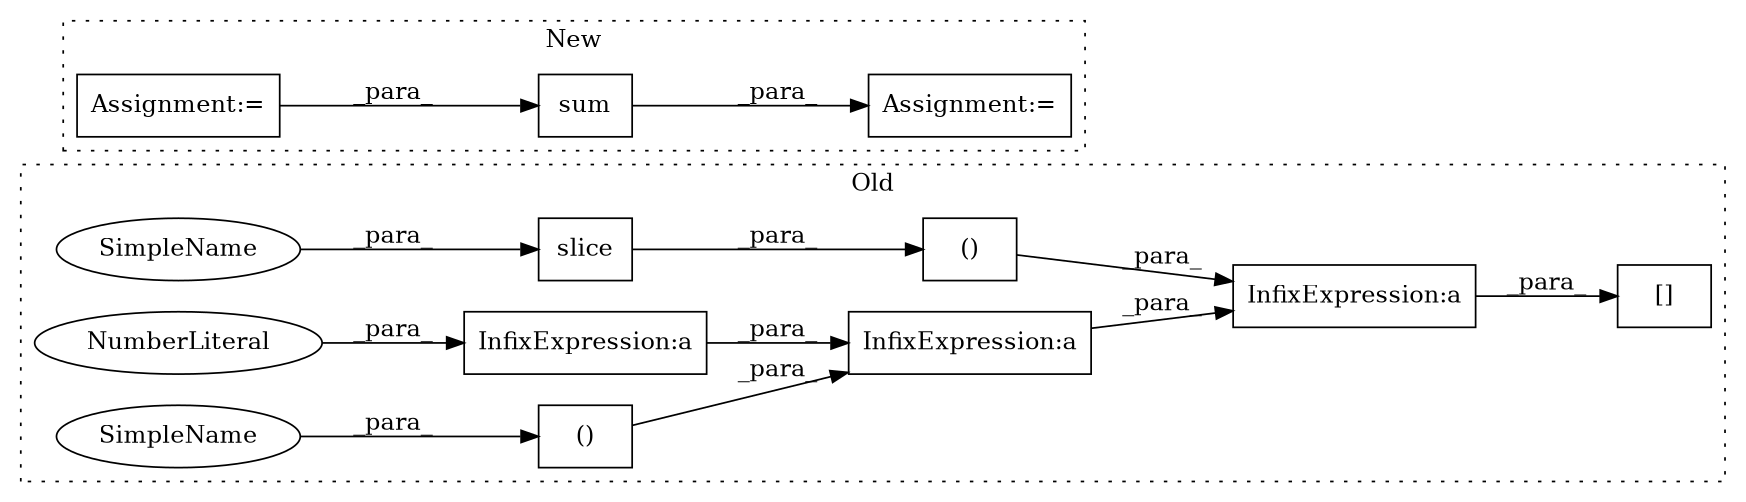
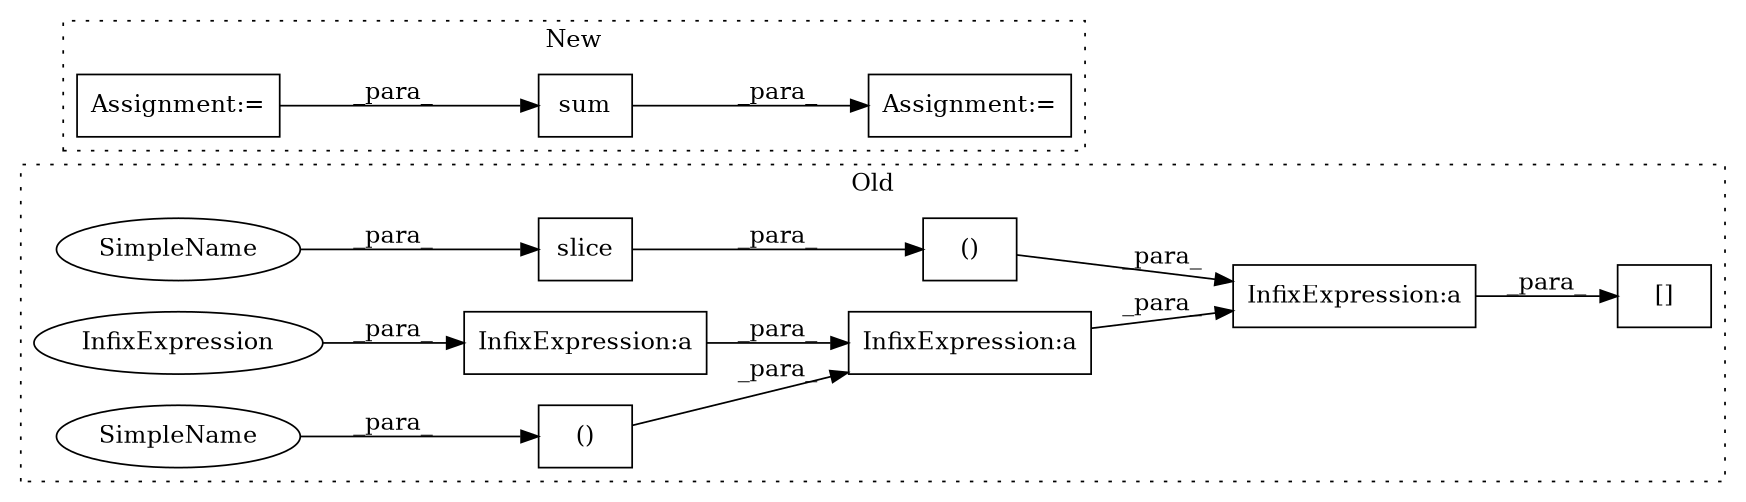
(178, 343) -> (178, 343)
